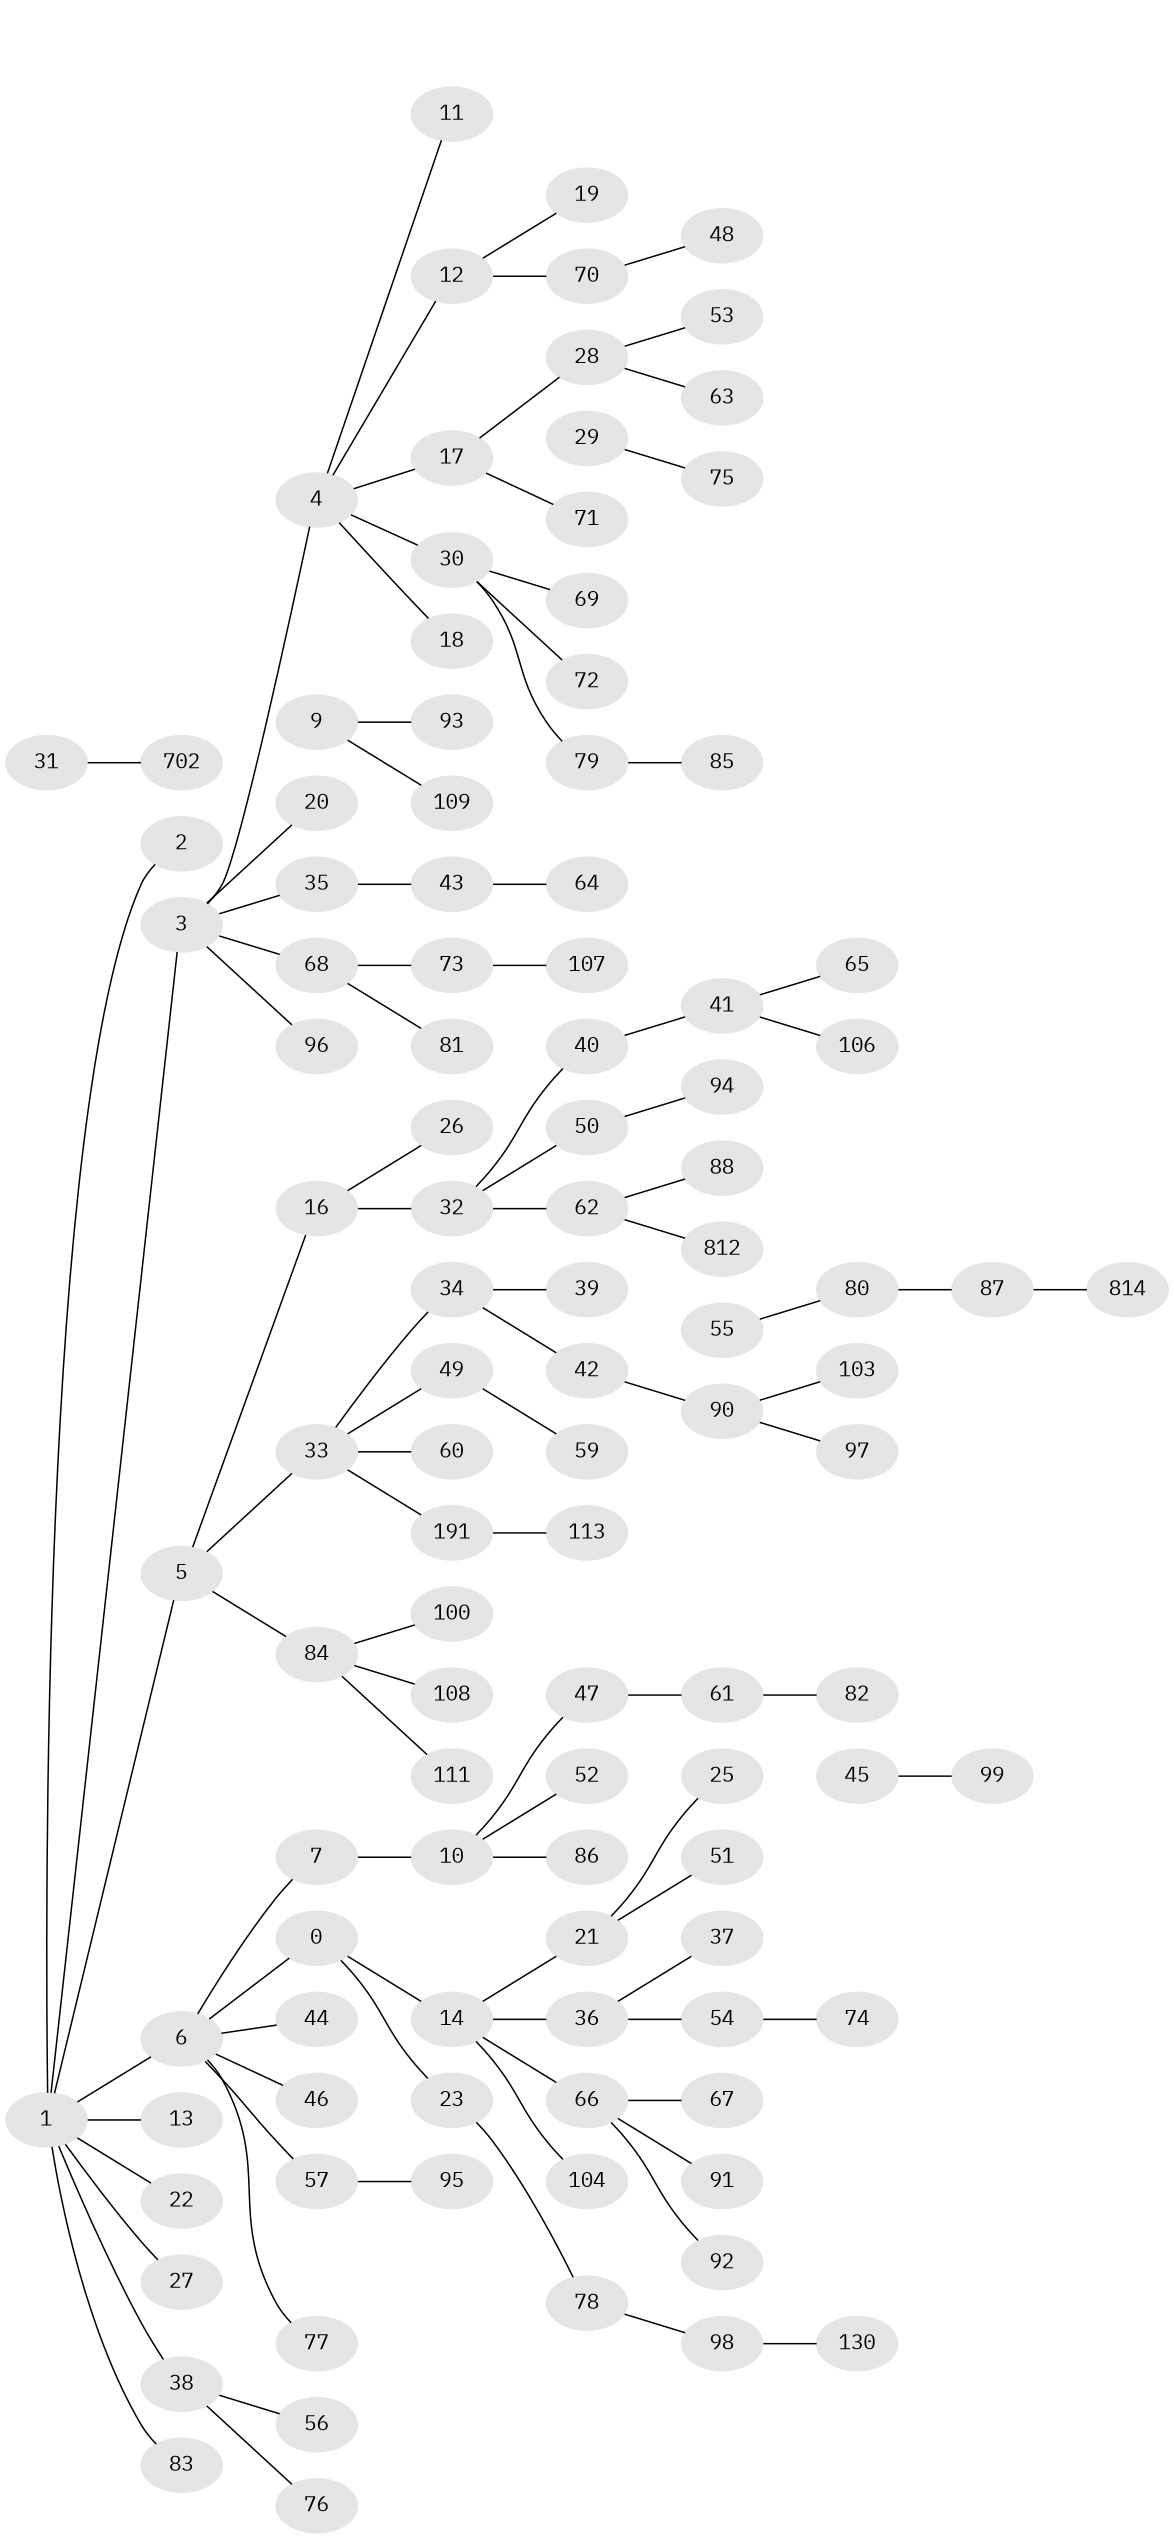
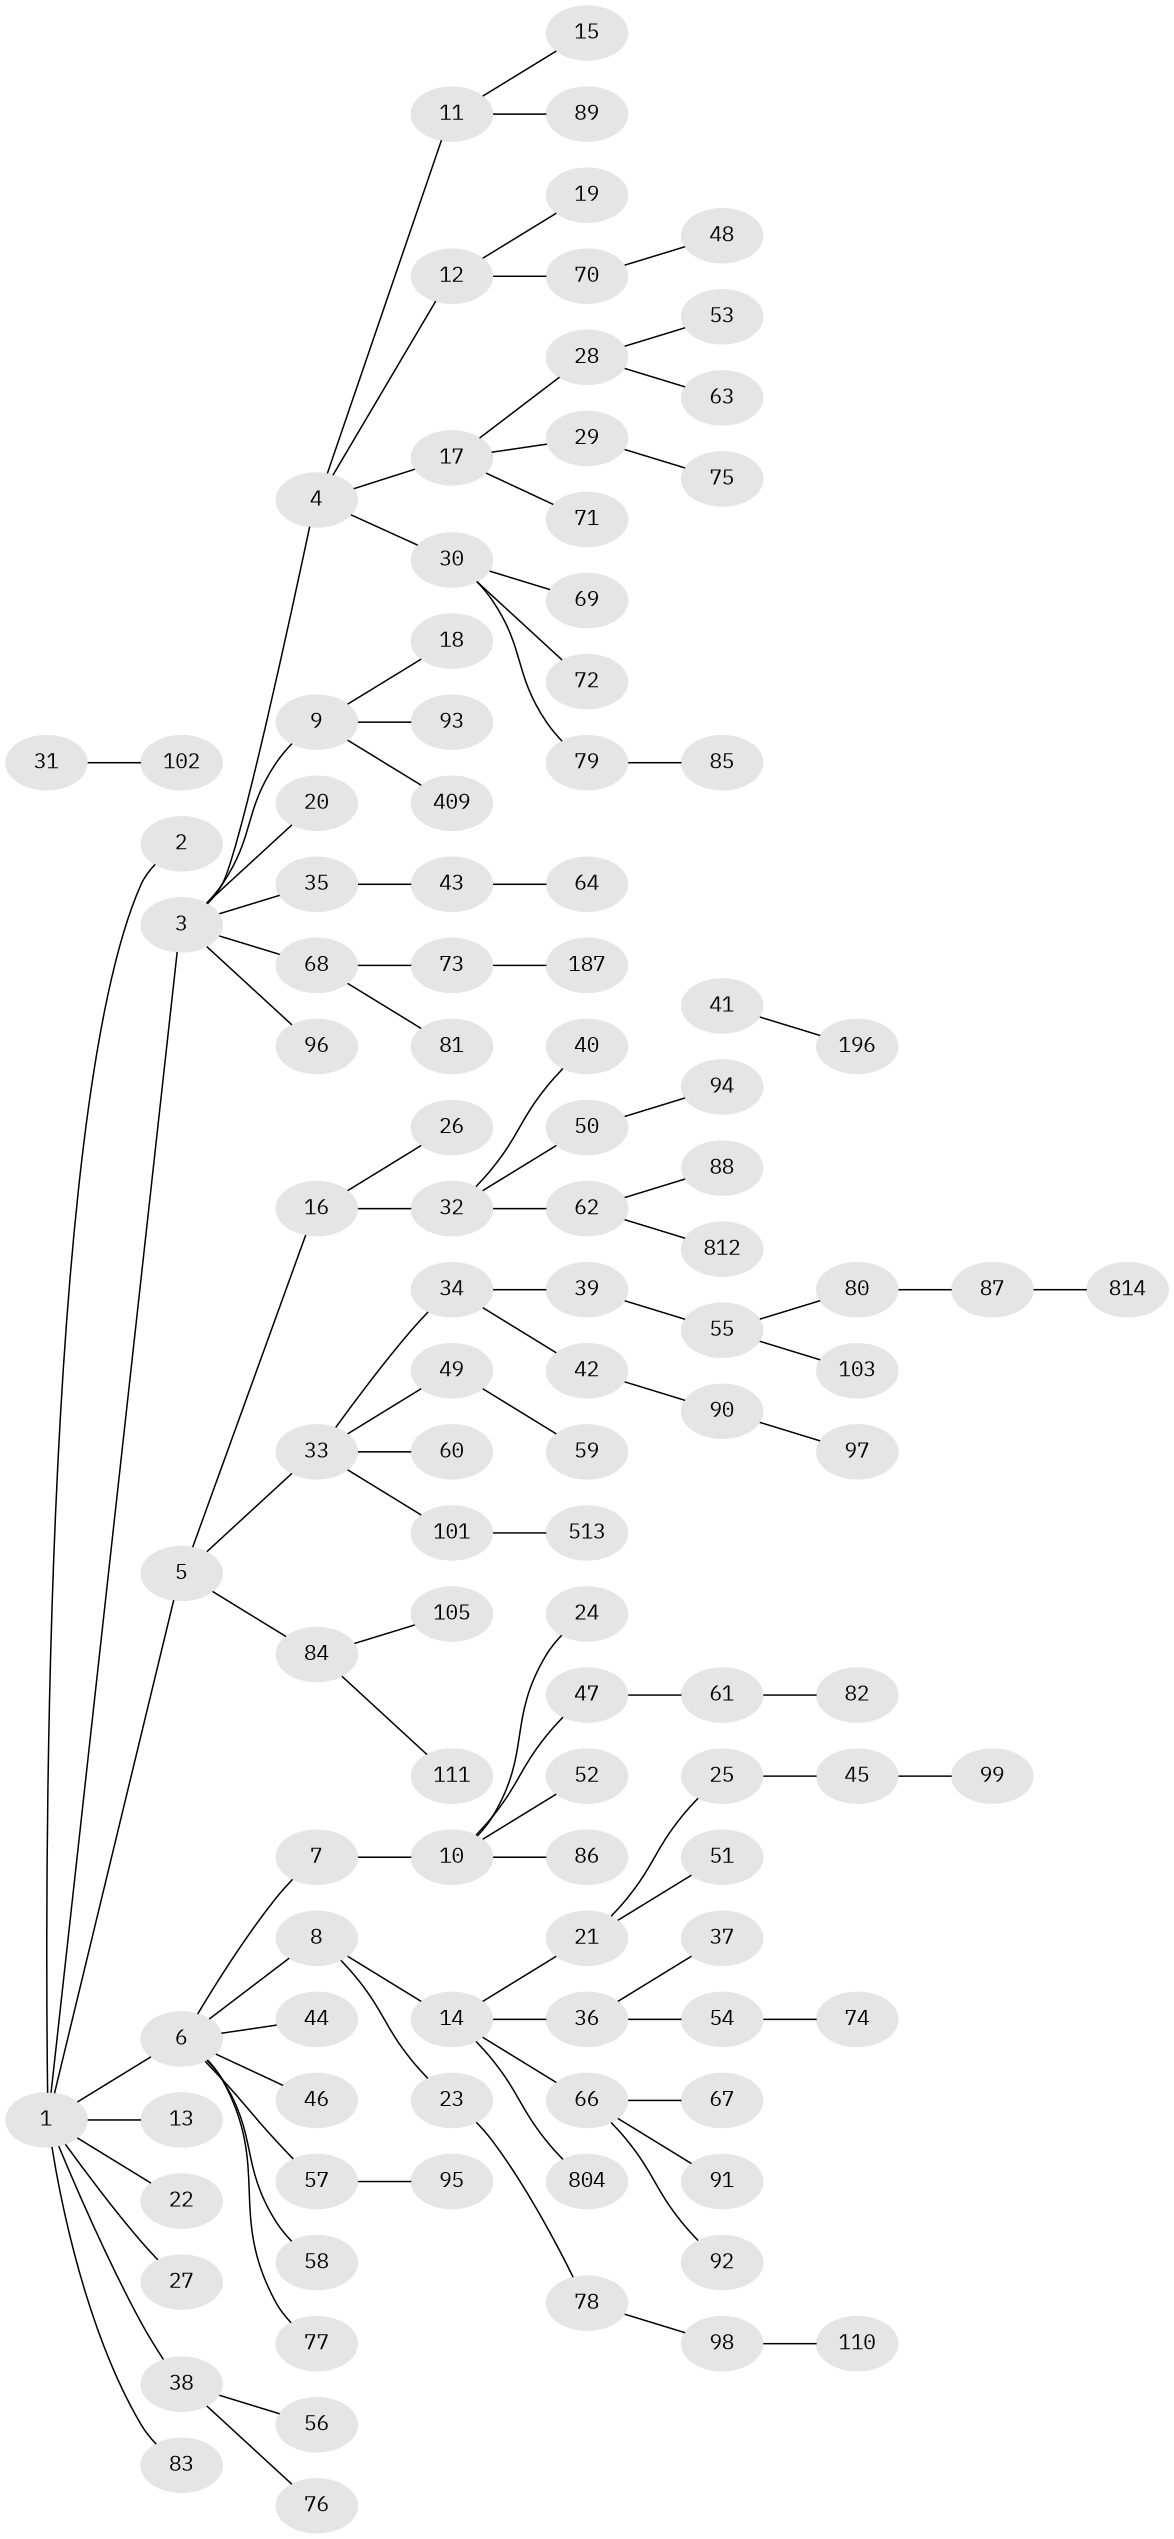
none -> (587, 33)
none -> (587, 114)
none -> (519, 448)
(384, 571) -> (384, 682)
(182, 763) -> (182, 763)
none -> (258, 797)
(452, 803) -> (452, 803)
(587, 965) -> (587, 965)
(857, 965) -> none
(655, 1026) -> none
(857, 1046) -> (857, 1046)
none -> (655, 1310)
(790, 1391) -> (790, 1351)
(452, 1533) -> (452, 1533)
(587, 1533) -> (587, 1533)
(452, 1614) -> (452, 1614)
none -> (587, 1614)
(452, 1695) -> none
none -> (790, 1776)
(317, 1938) -> (317, 1938)
(587, 2182) -> (587, 2182)
none -> (317, 2263)
(857, 2344) -> (857, 2344)
